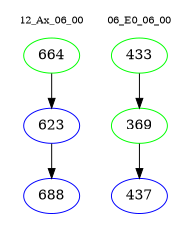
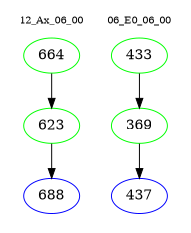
(52, 126) -> (52, 126)
